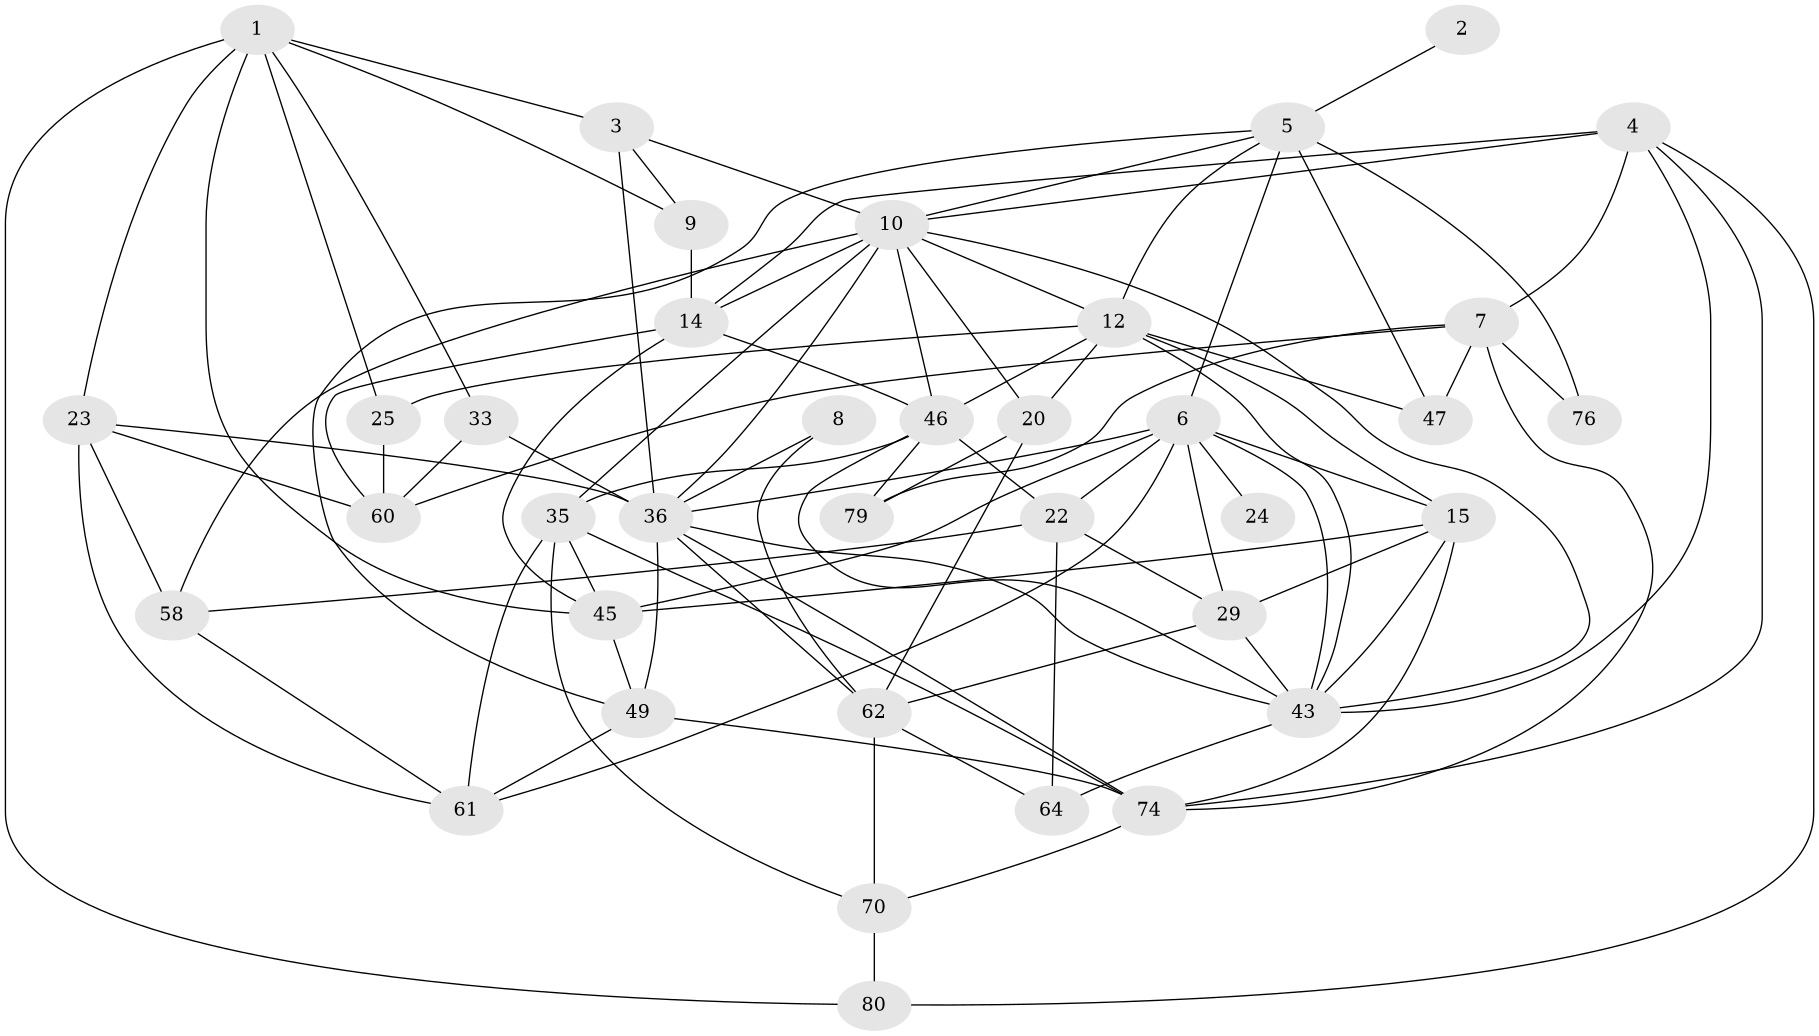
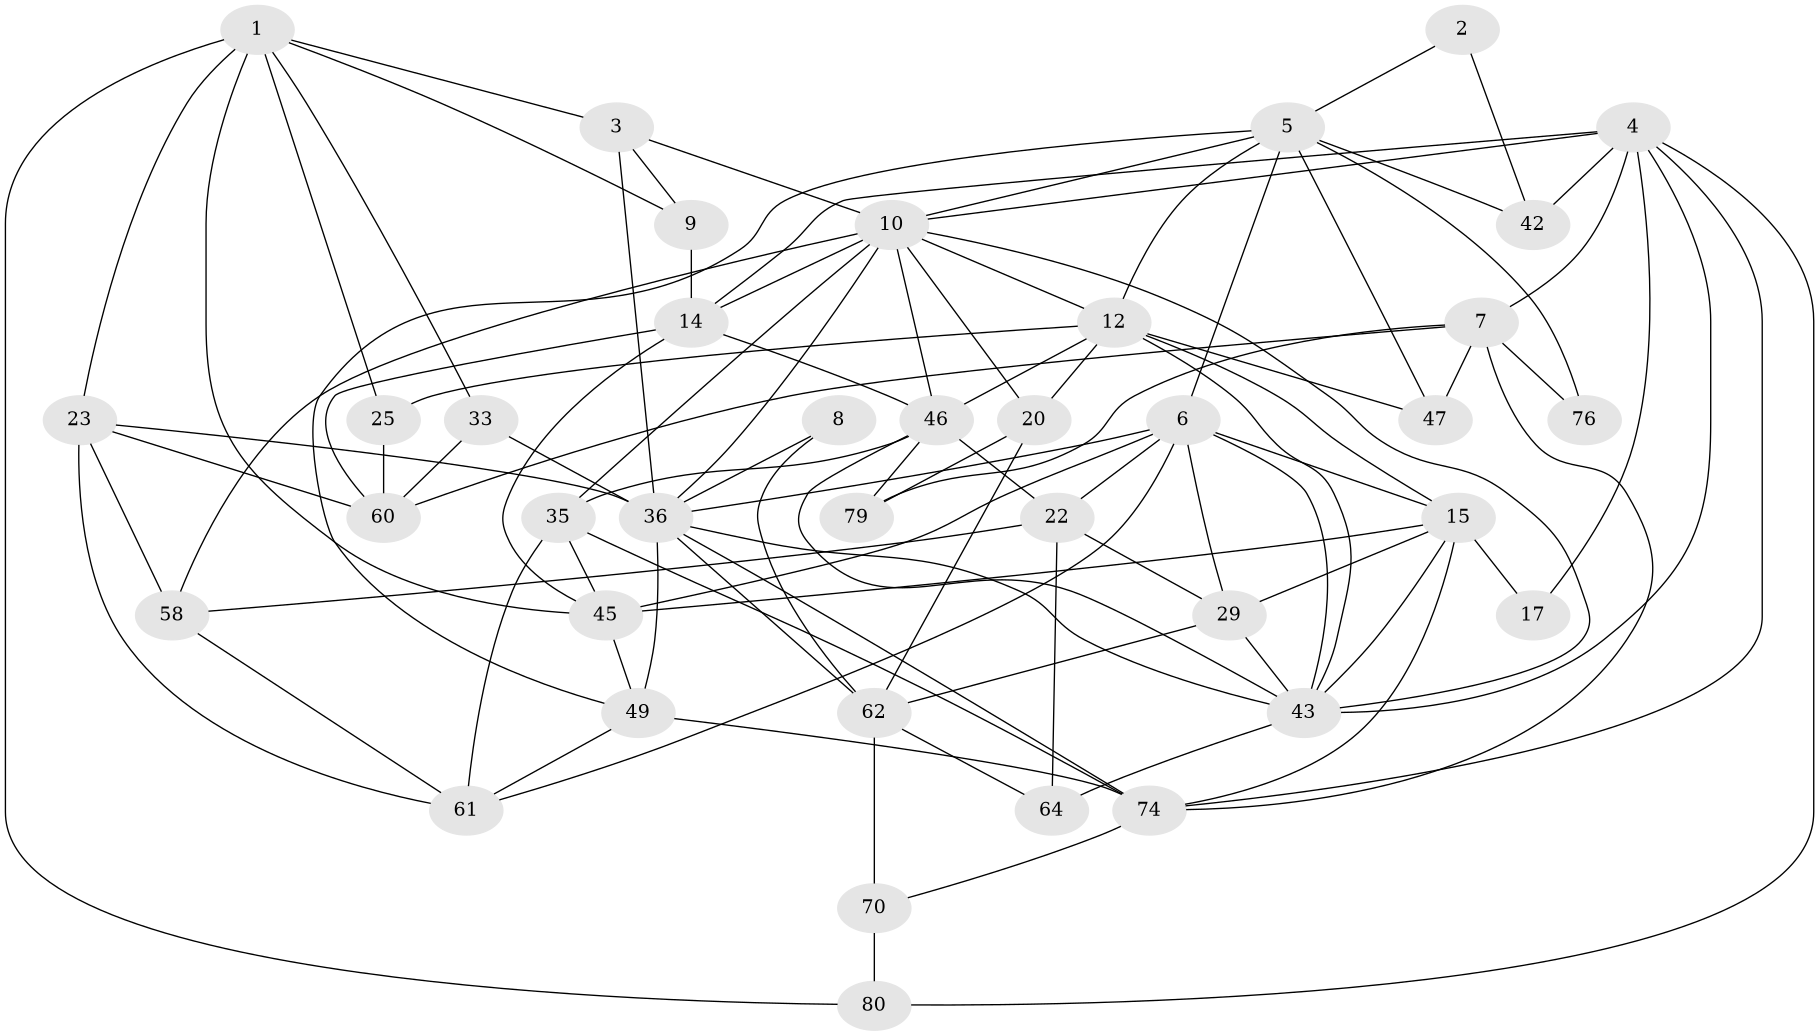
none -> (1533, 225)
(1258, 518) -> none
none -> (1533, 615)
(624, 773) -> none
